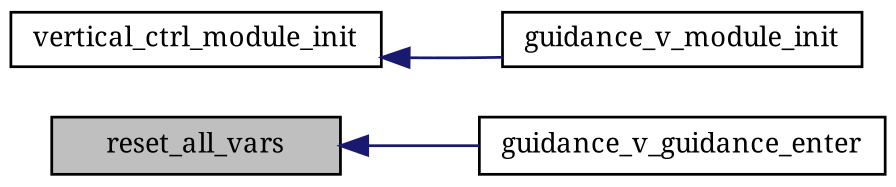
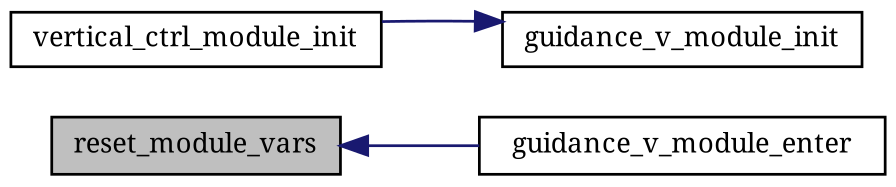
(456, 58) -> (428, 21)
(196, 146) -> (196, 146)
(682, 146) -> (682, 146)
